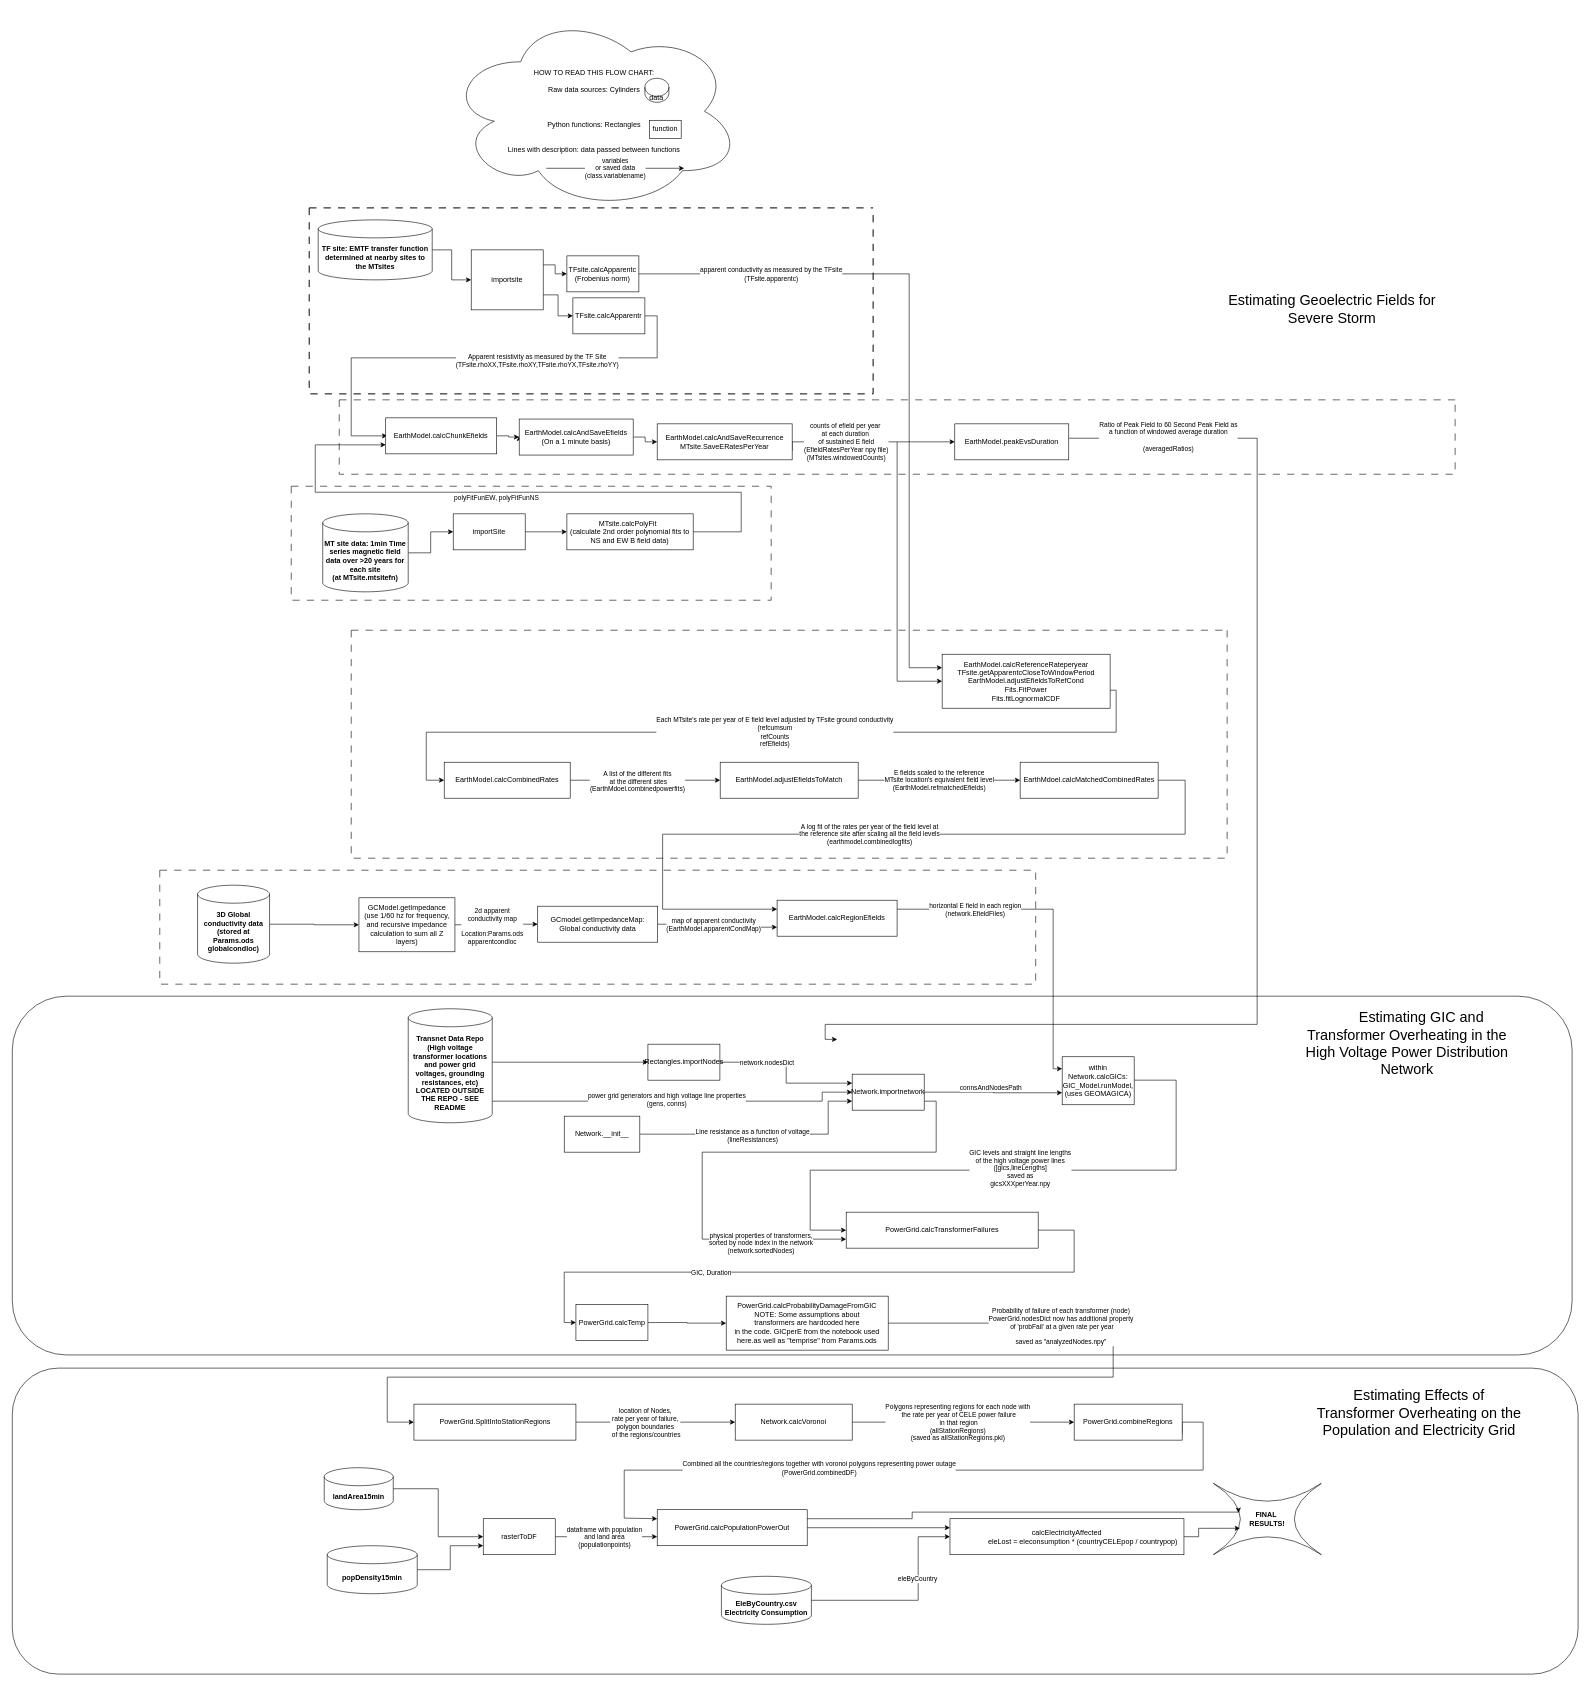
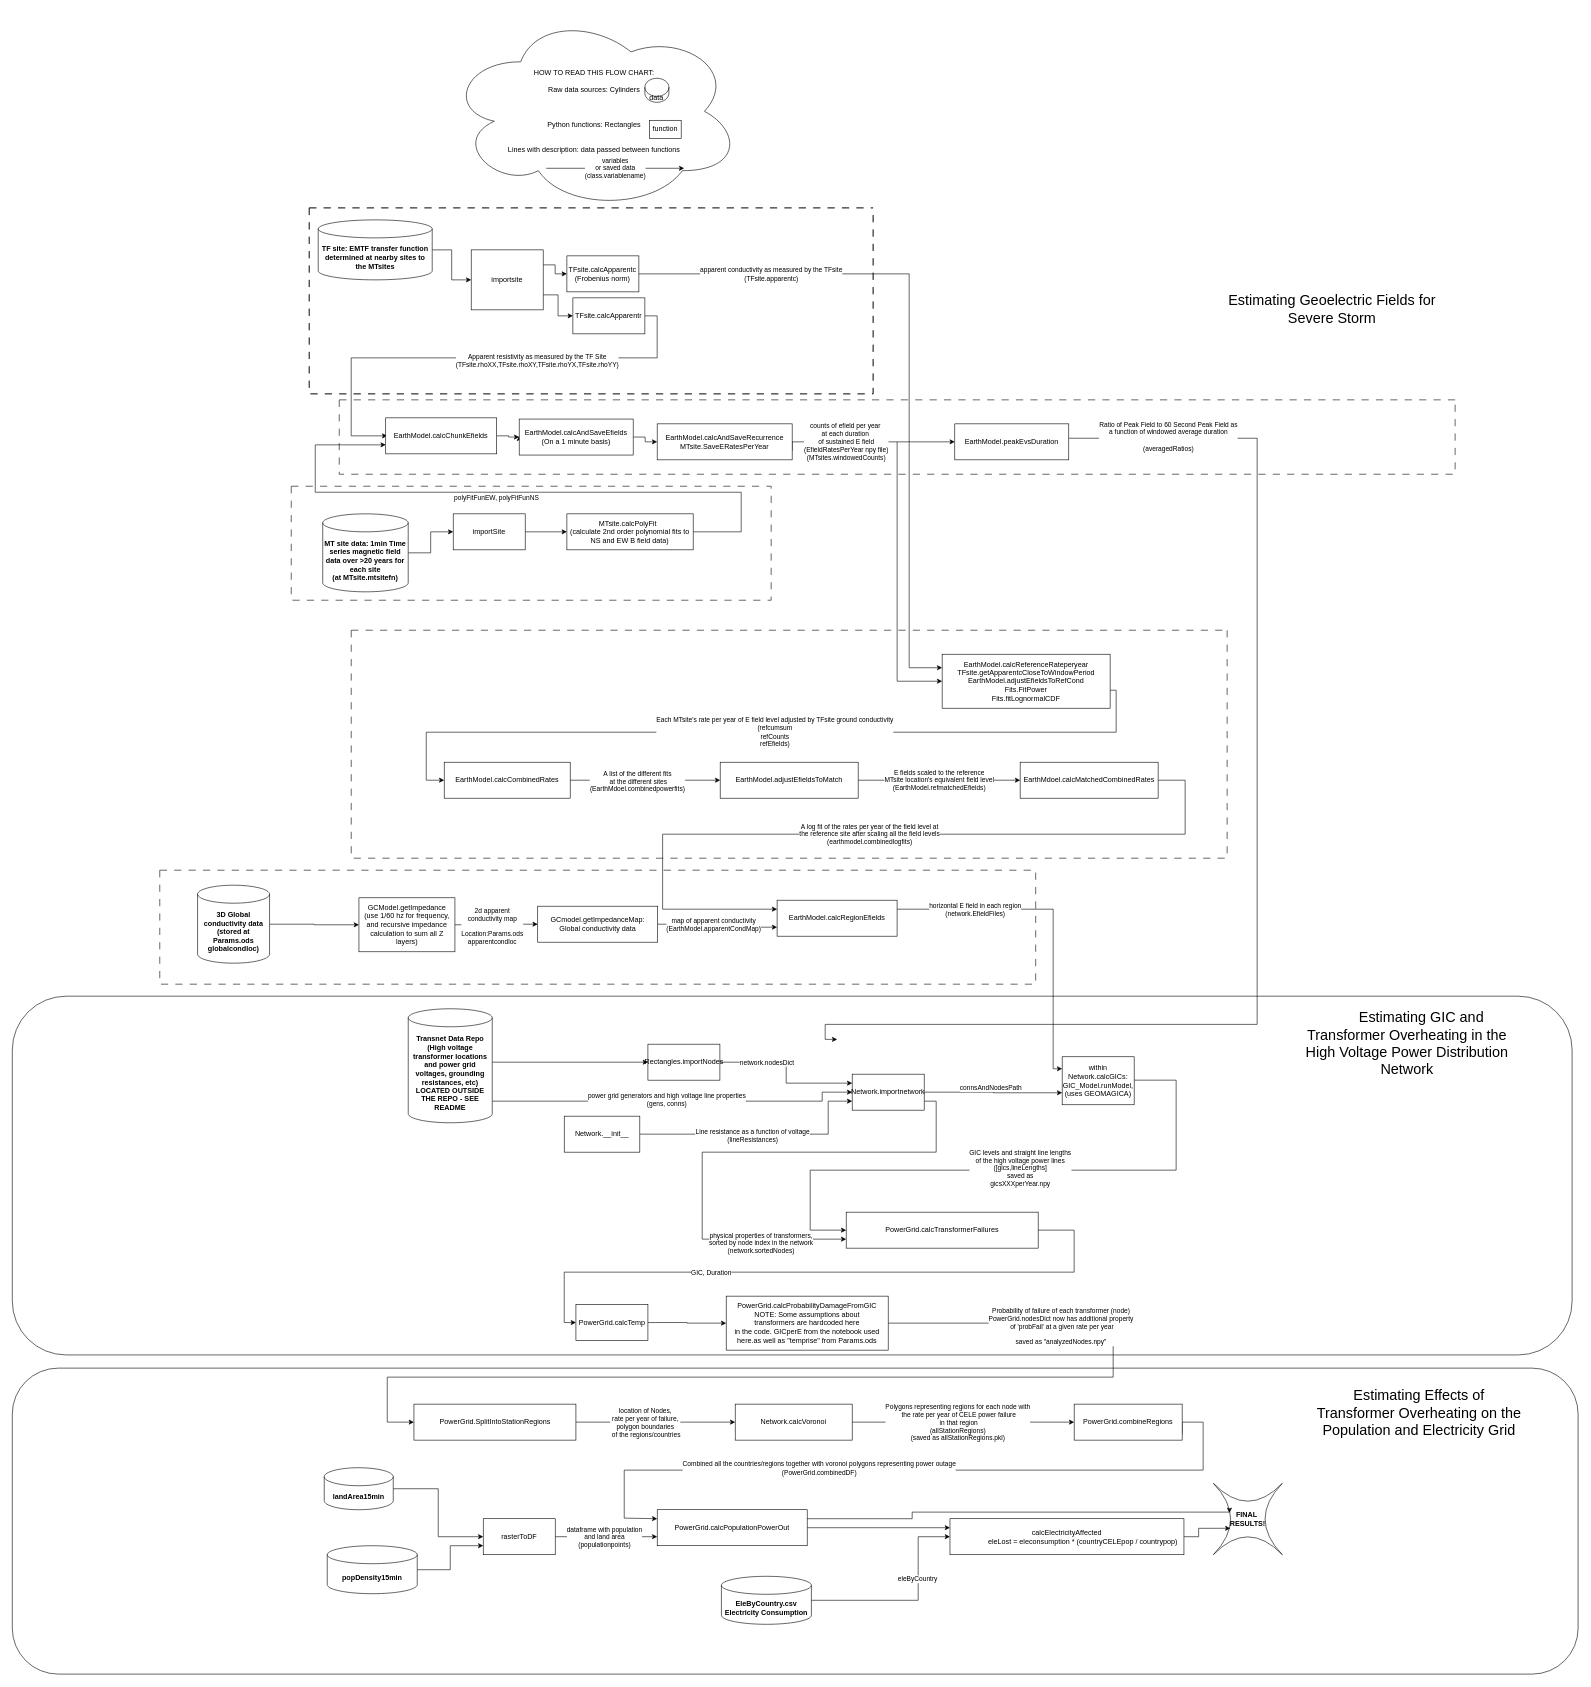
(1268, 1519) -> (1248, 1519)
